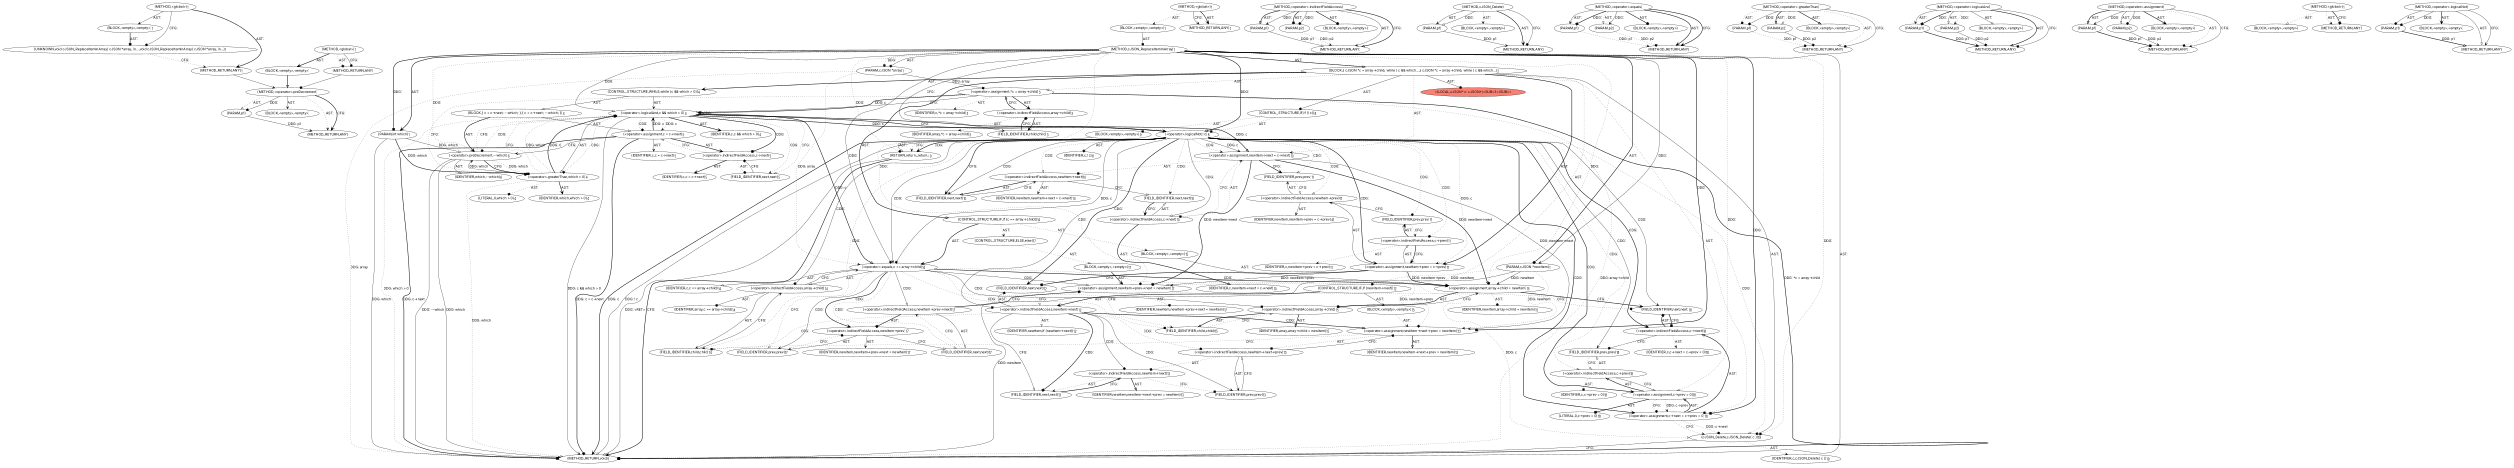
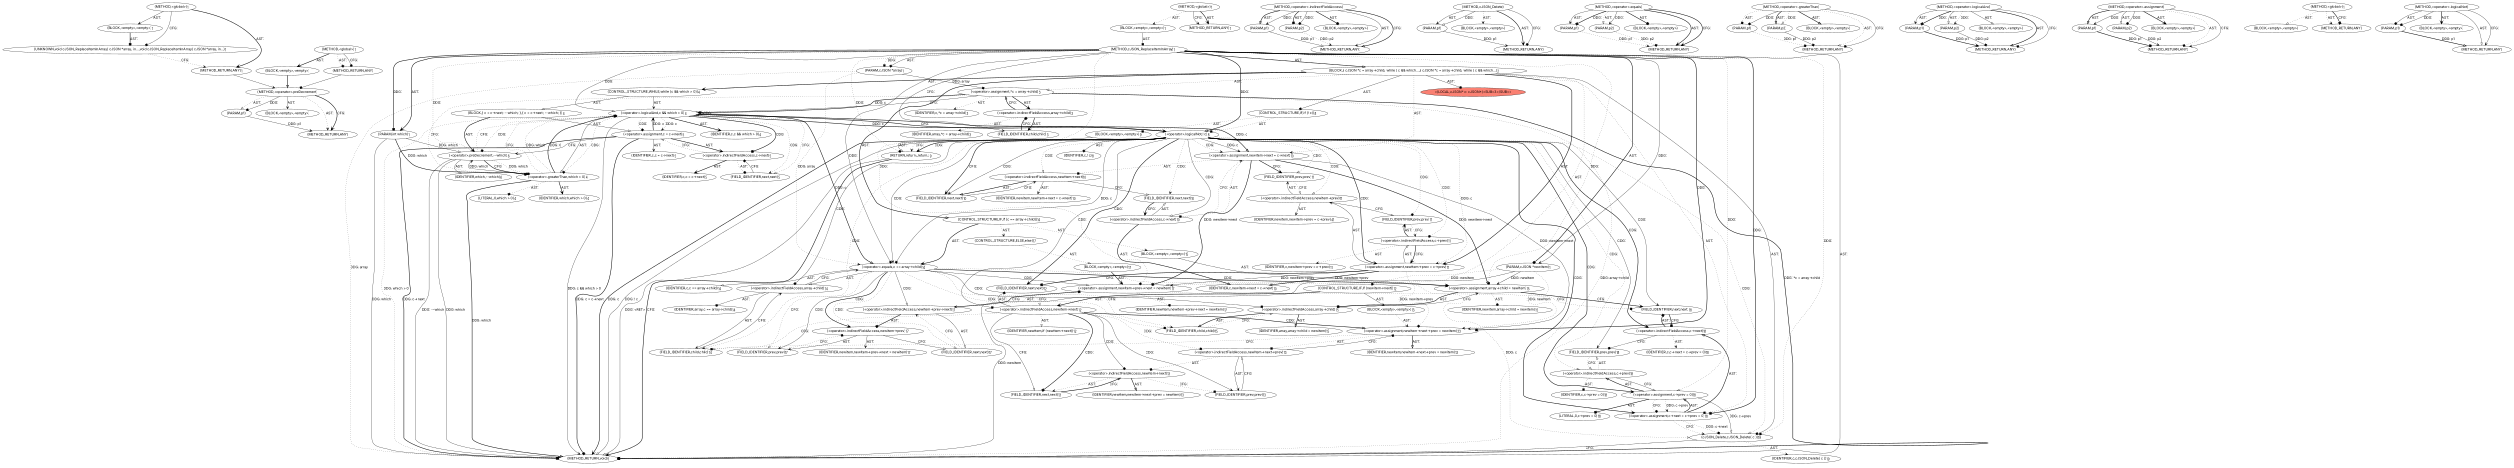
(1424, 283) -> (1317, 279)
none -> (1025, 299)
(472, 329) -> (472, 329)
none -> (1721, 408)
